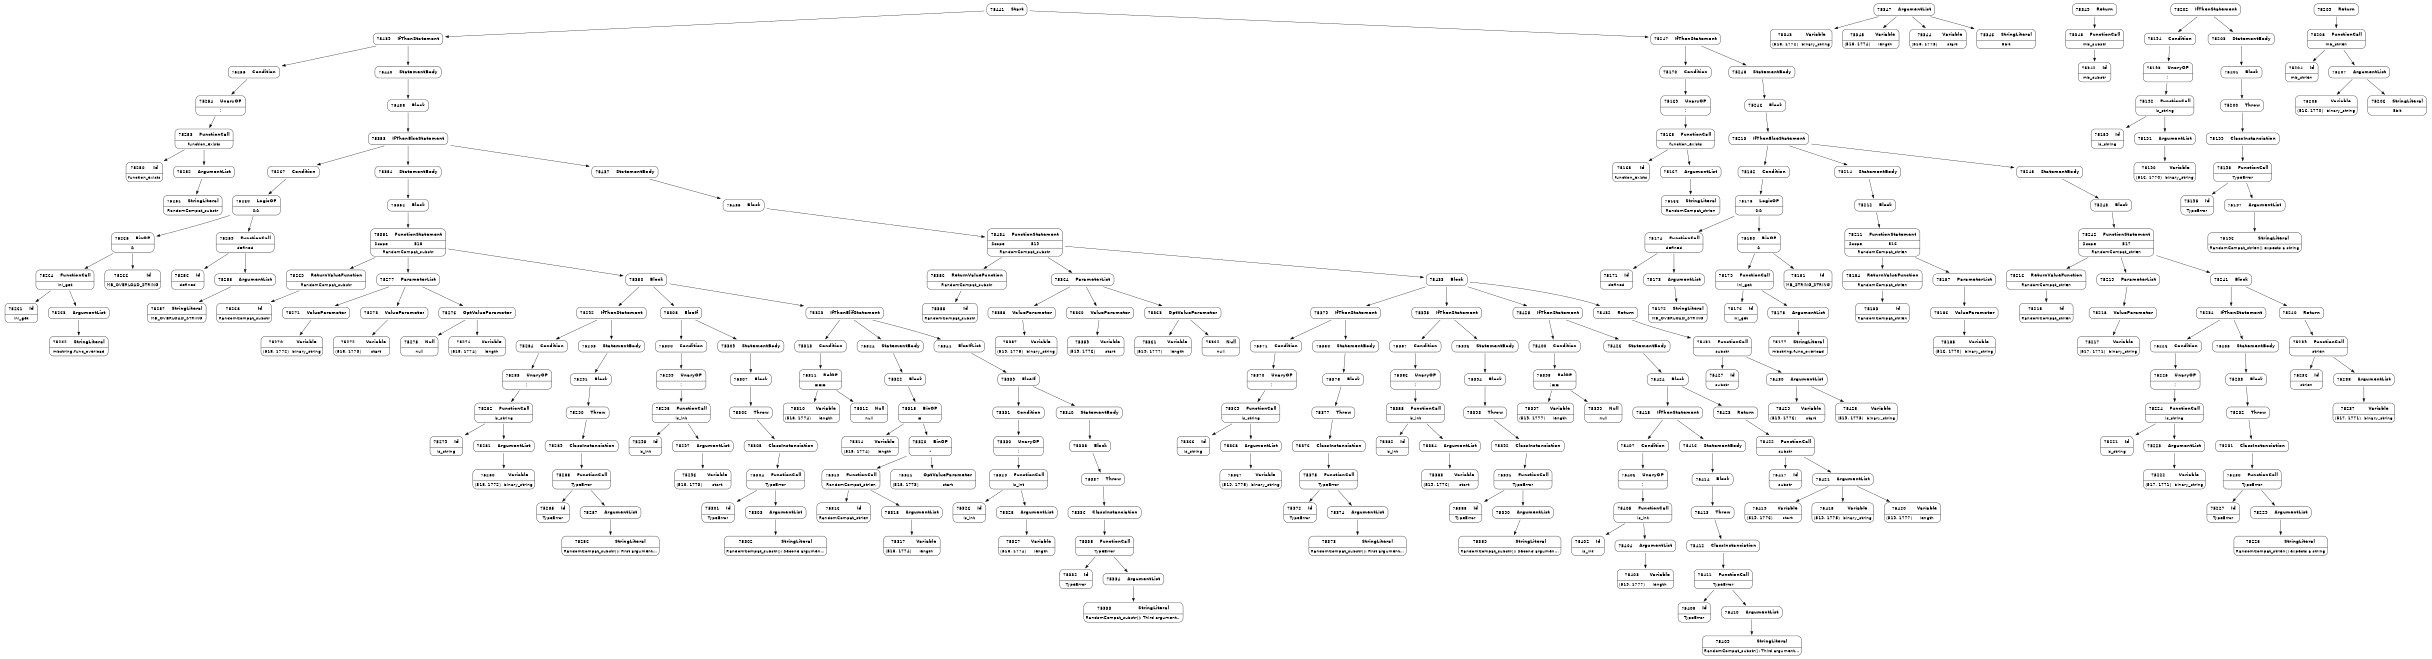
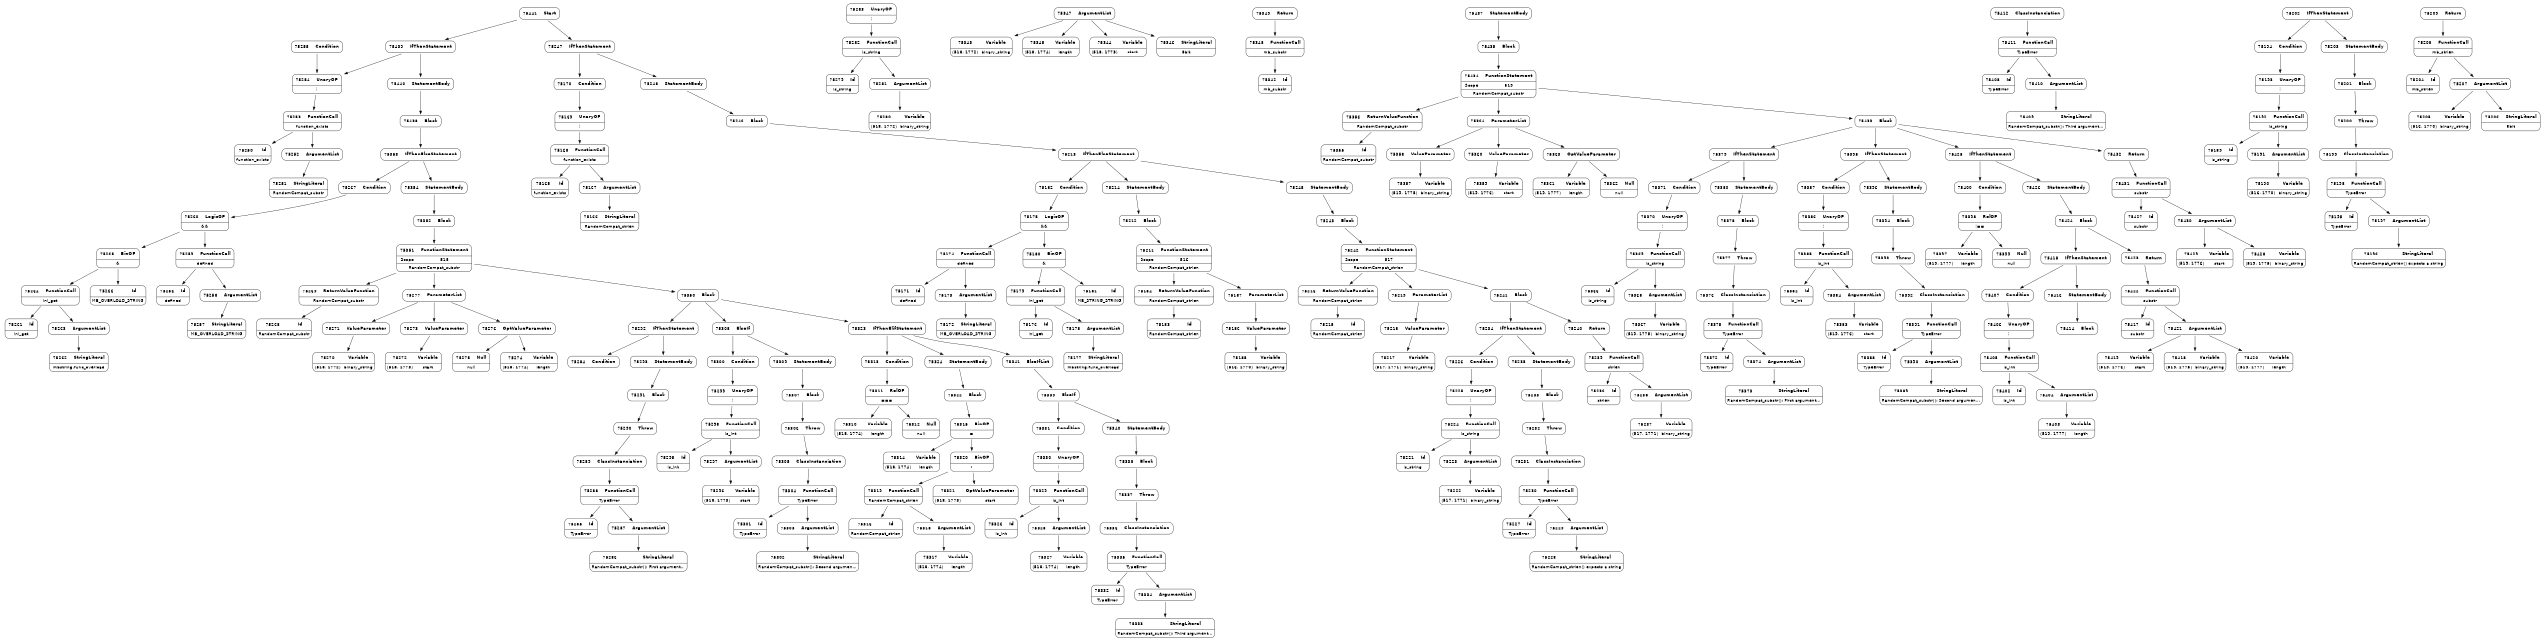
(331, 56) -> (374, 63)
(518, 156) -> none
(536, 359) -> none
(1713, 513) -> none
